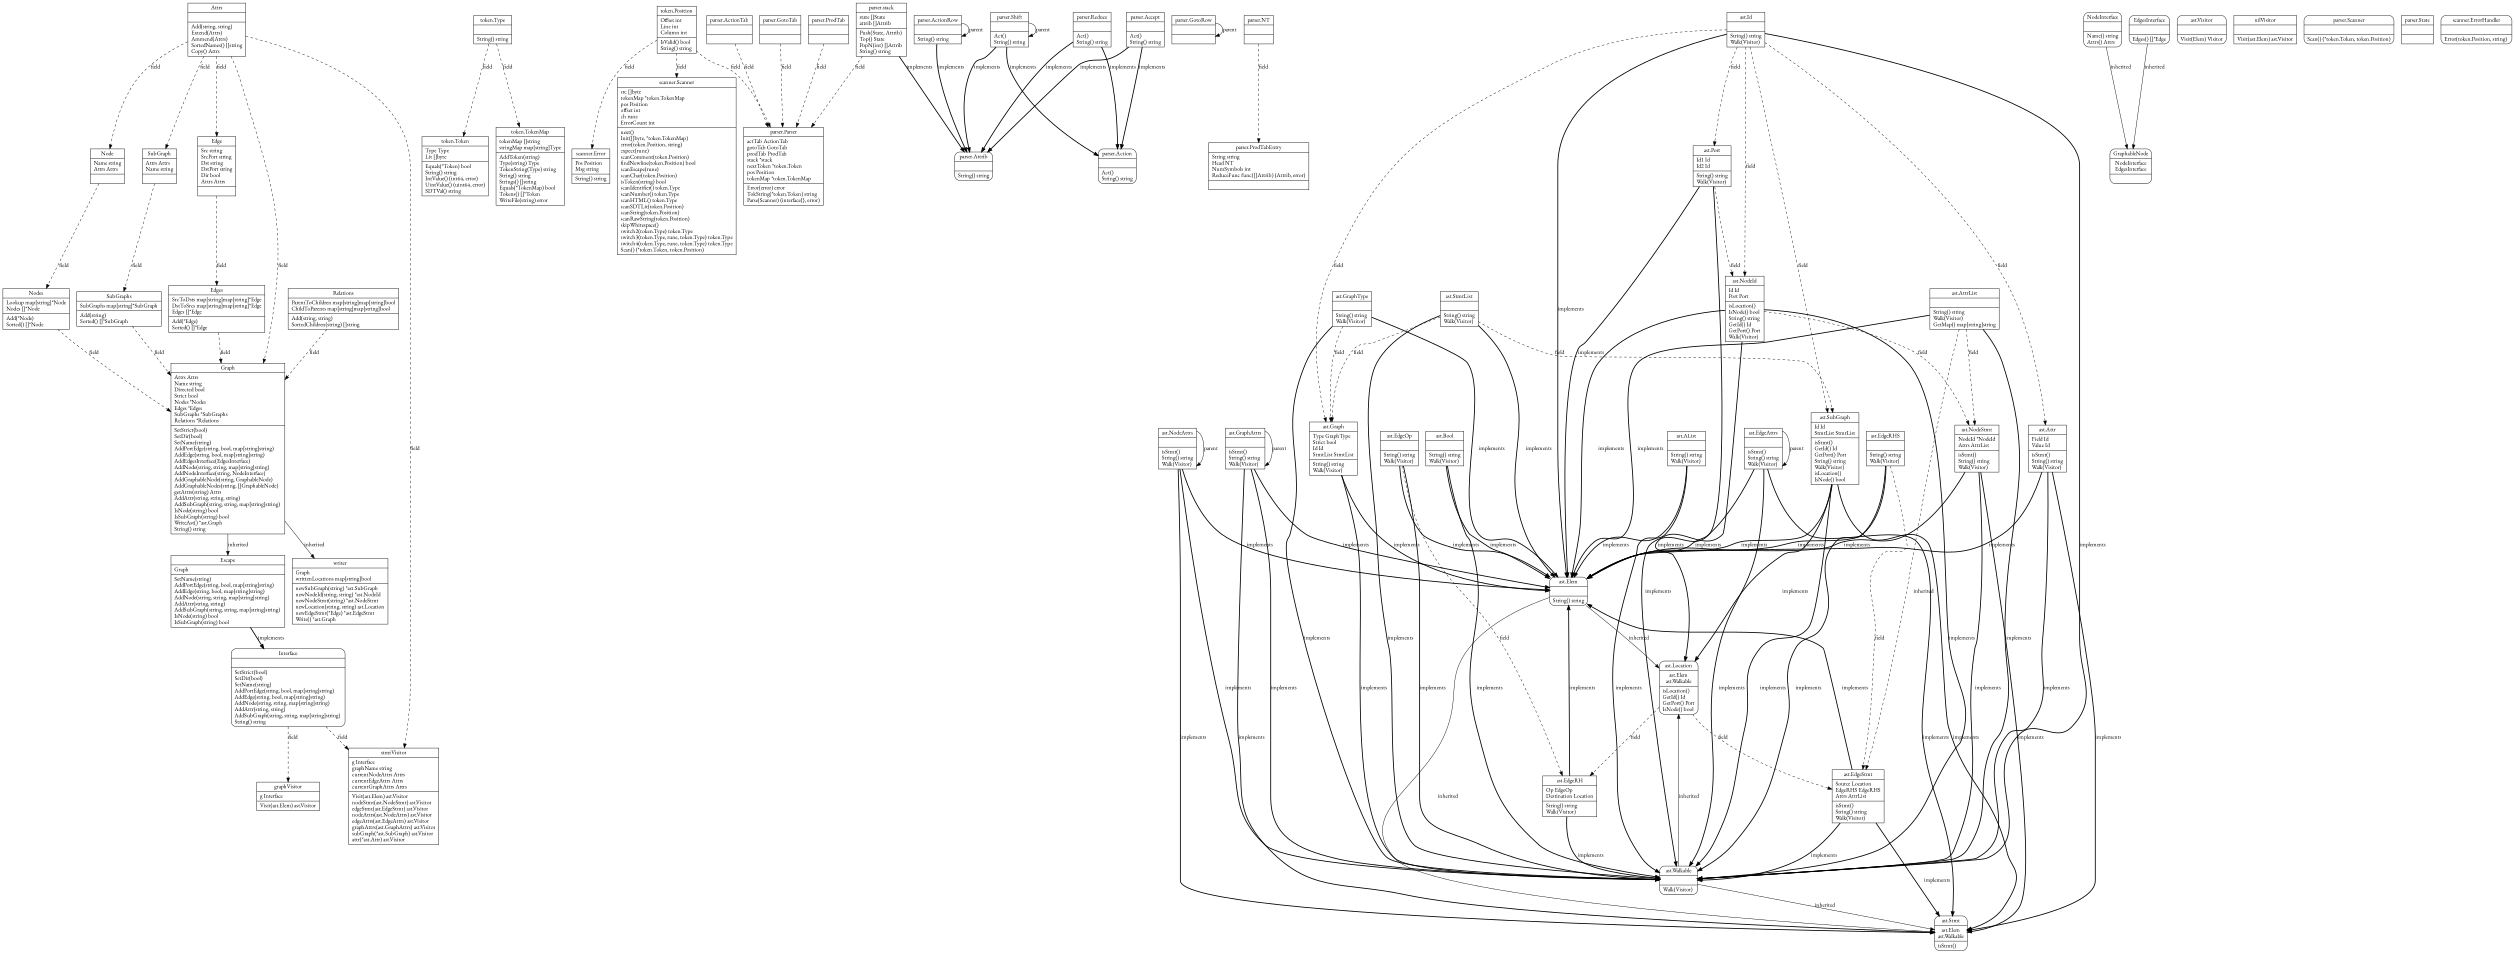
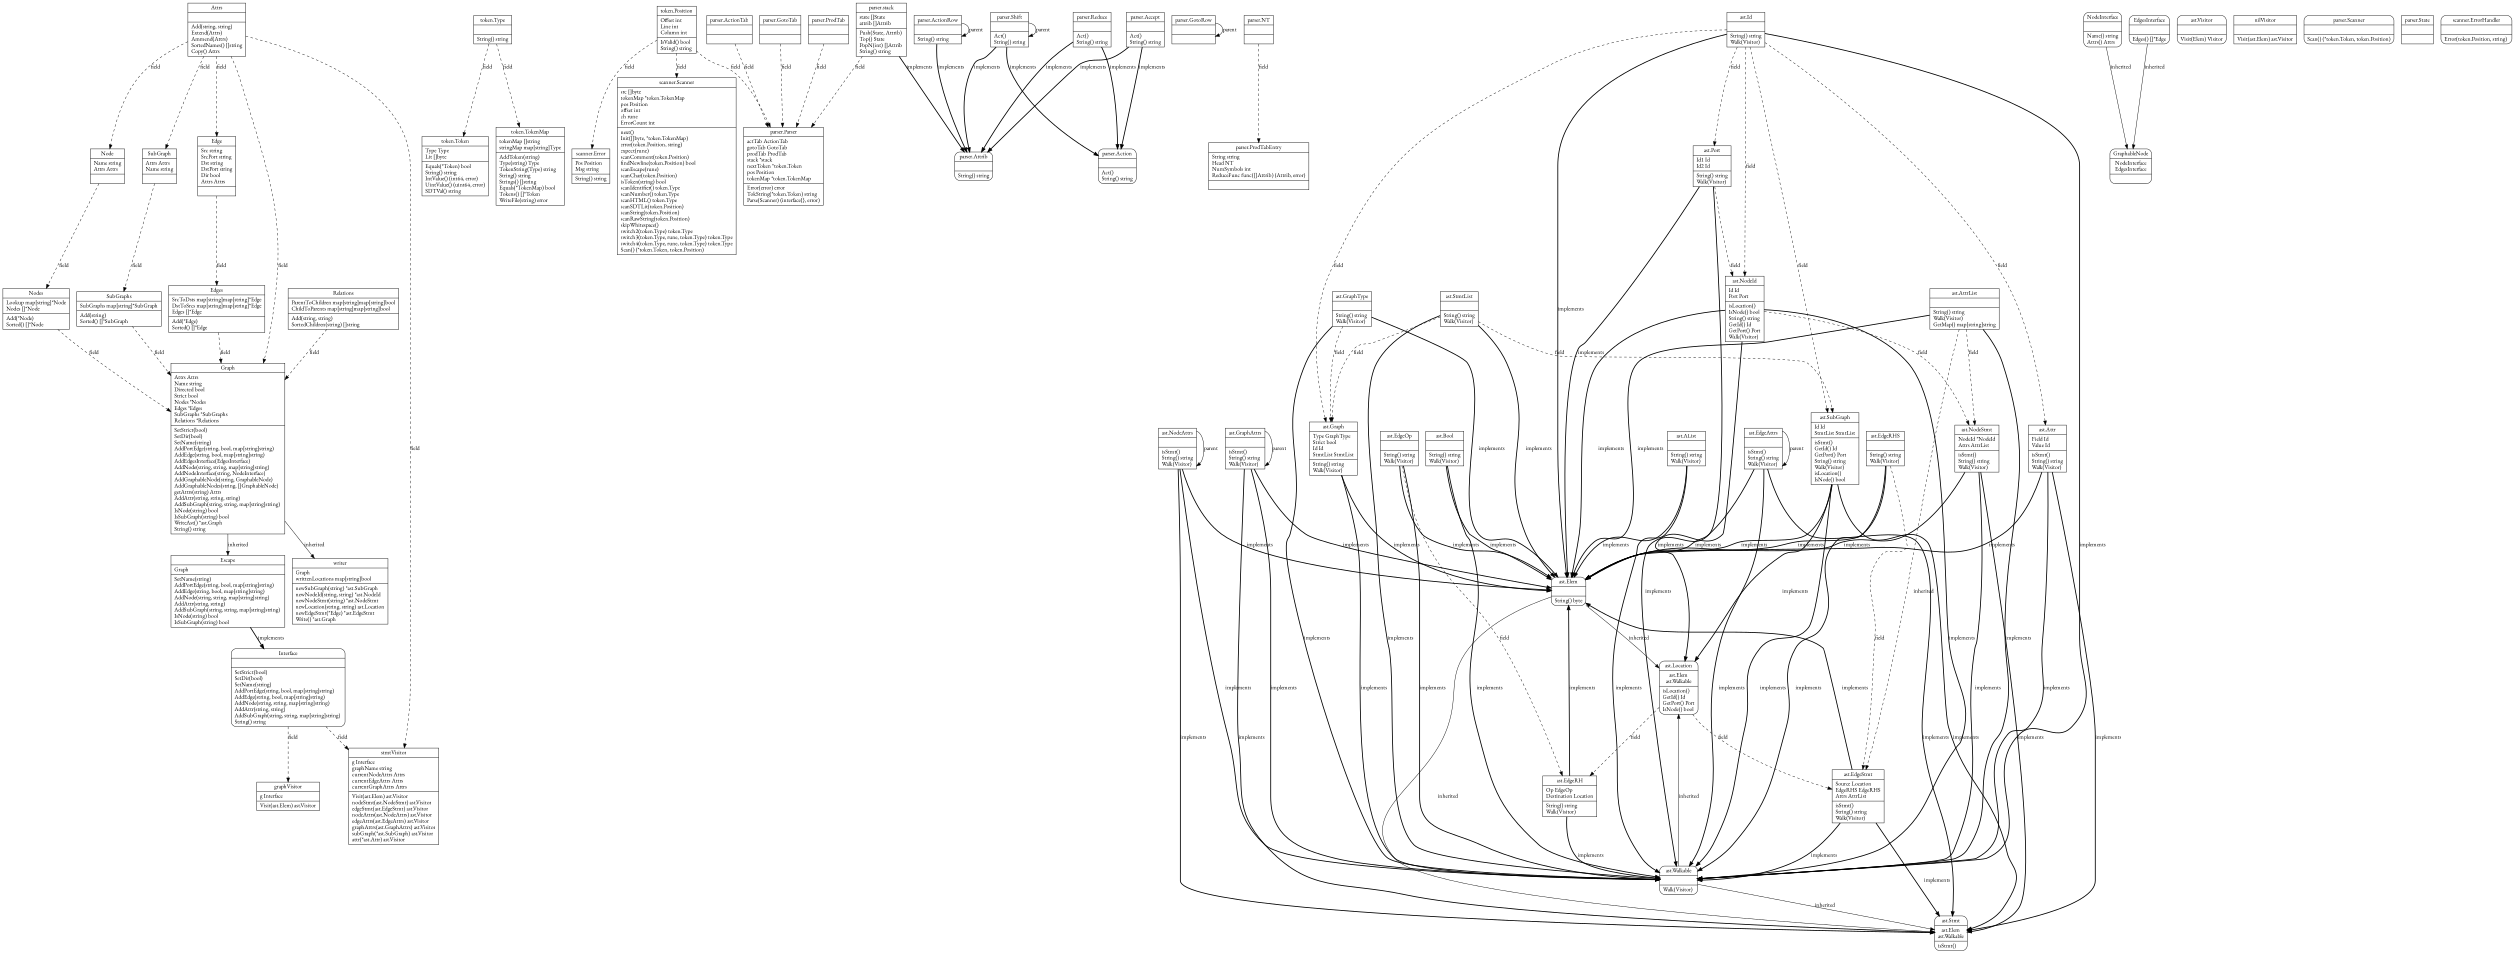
(1569, 601) -> (1569, 601)
